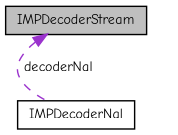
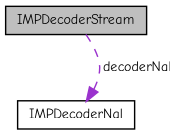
(19, 75) -> (99, 61)
